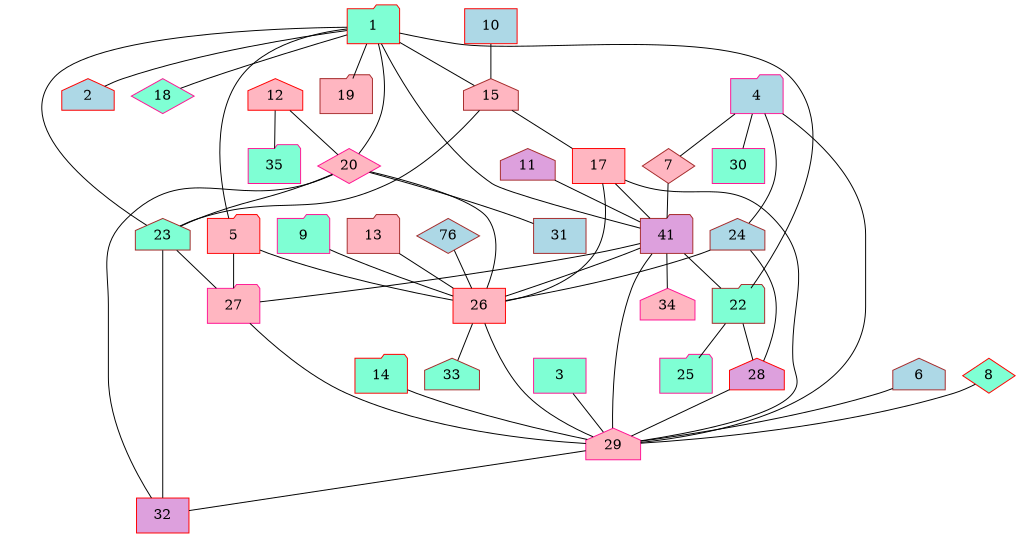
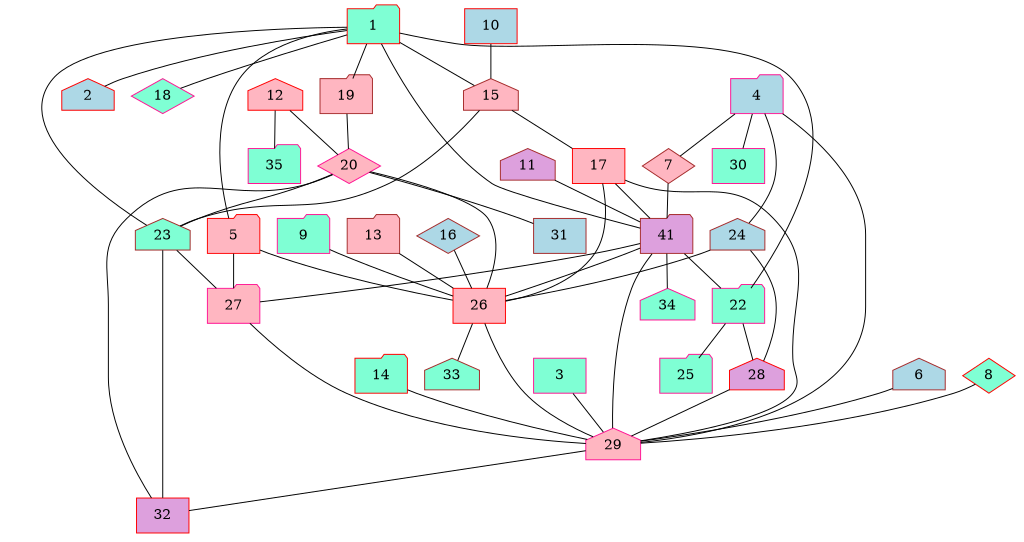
(384, 102) -> (348, 131)
(448, 236) -> (448, 236)
(668, 306) -> (668, 306)
(738, 306) -> (738, 306)
